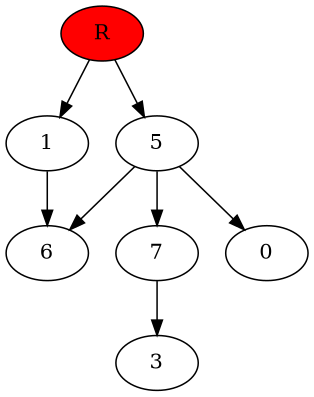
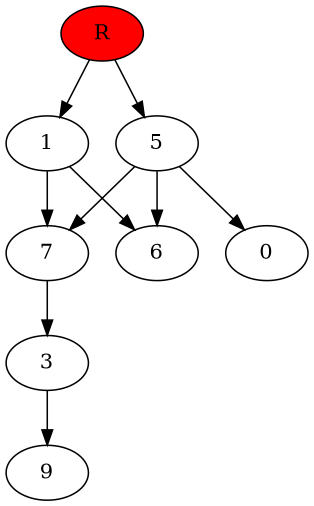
none -> (47, 191)
none -> (47, 473)
